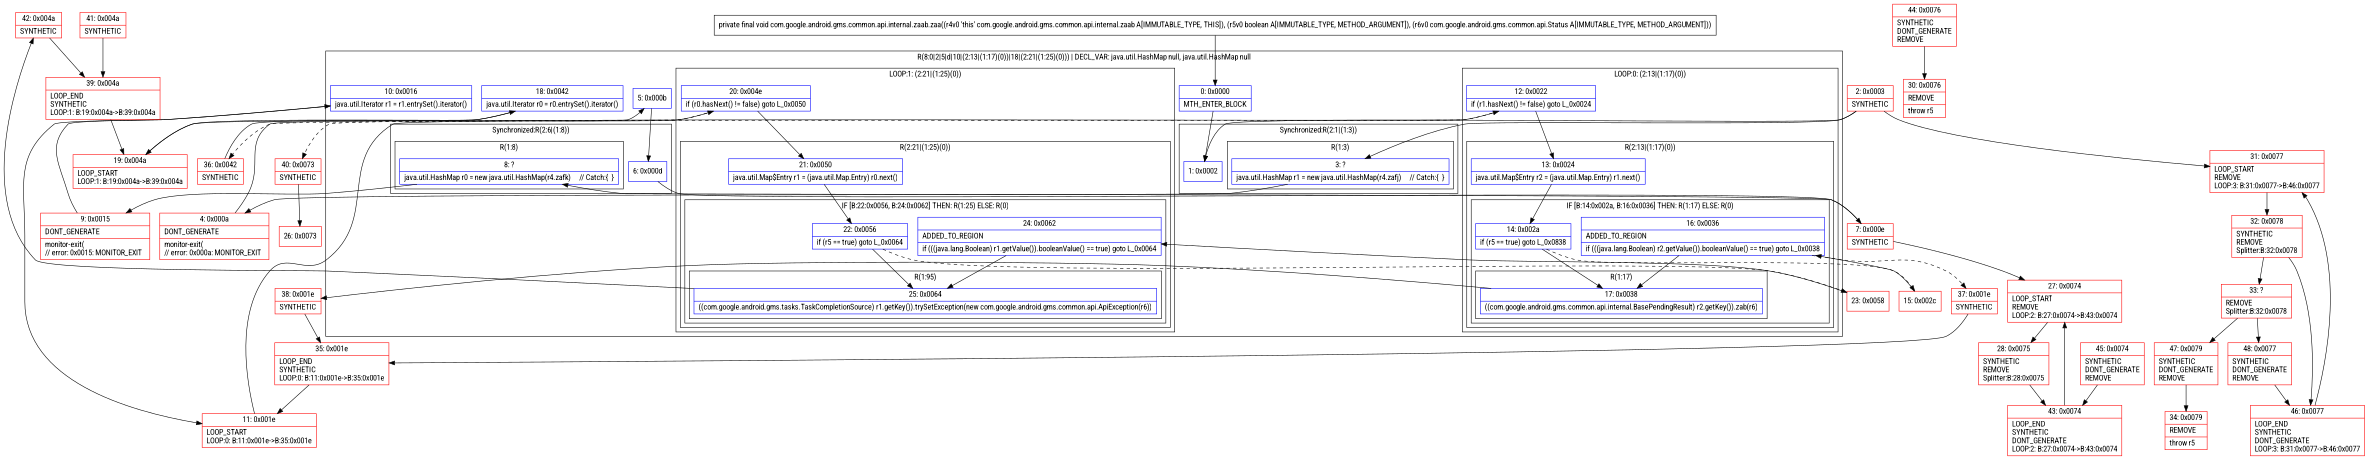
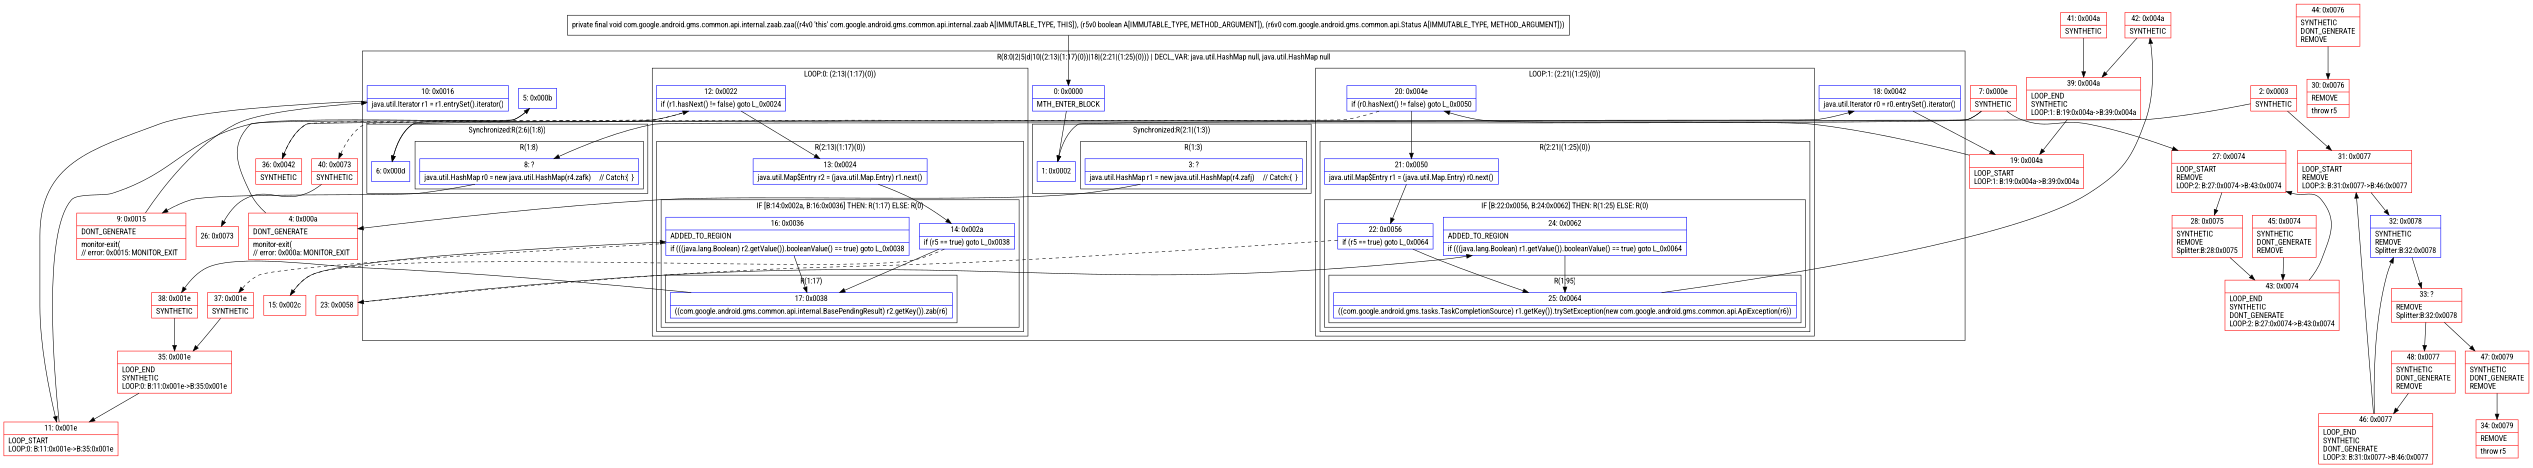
(1612, 123) -> none
(1259, 196) -> (1179, 121)
(2267, 236) -> (2406, 236)
(1523, 242) -> (967, 242)
(2310, 326) -> (2376, 337)
